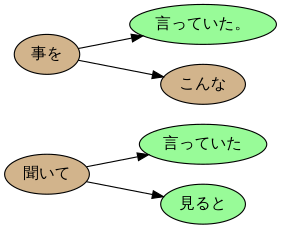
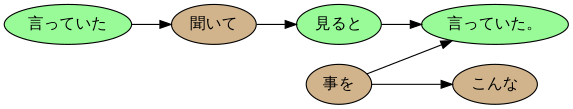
none -> (396, 24)
(112, 162) -> (146, 24)
